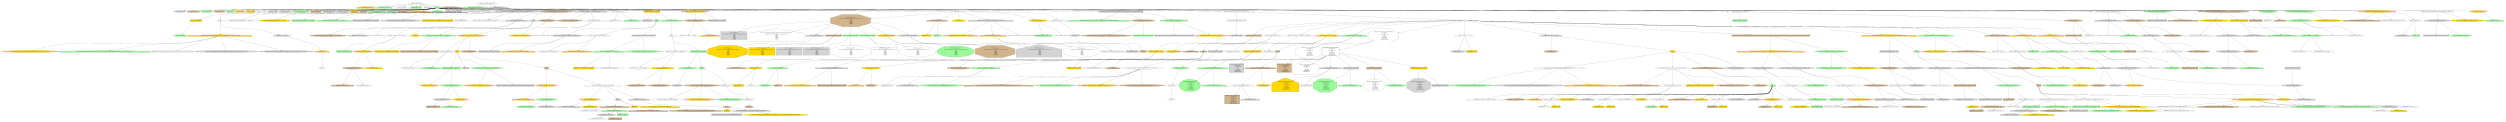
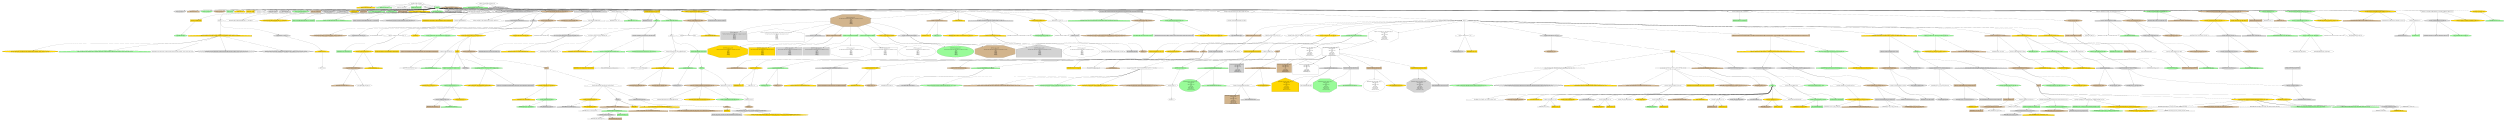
(1396, 85) -> (1396, 85)
(2134, 85) -> (2134, 85)
